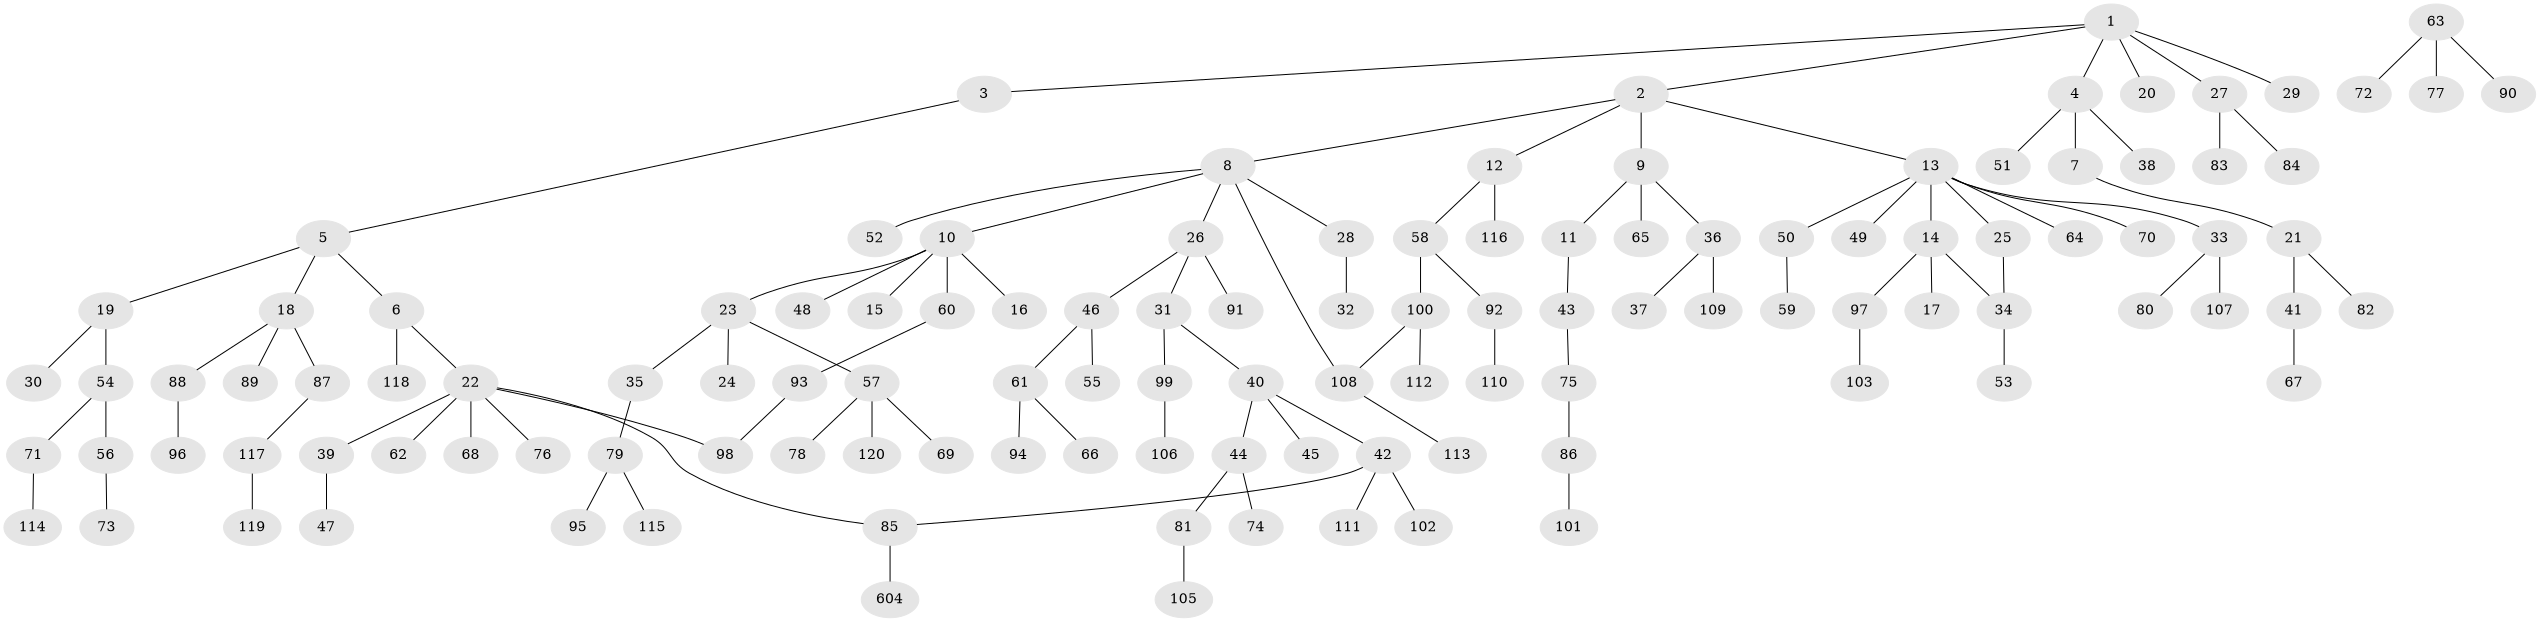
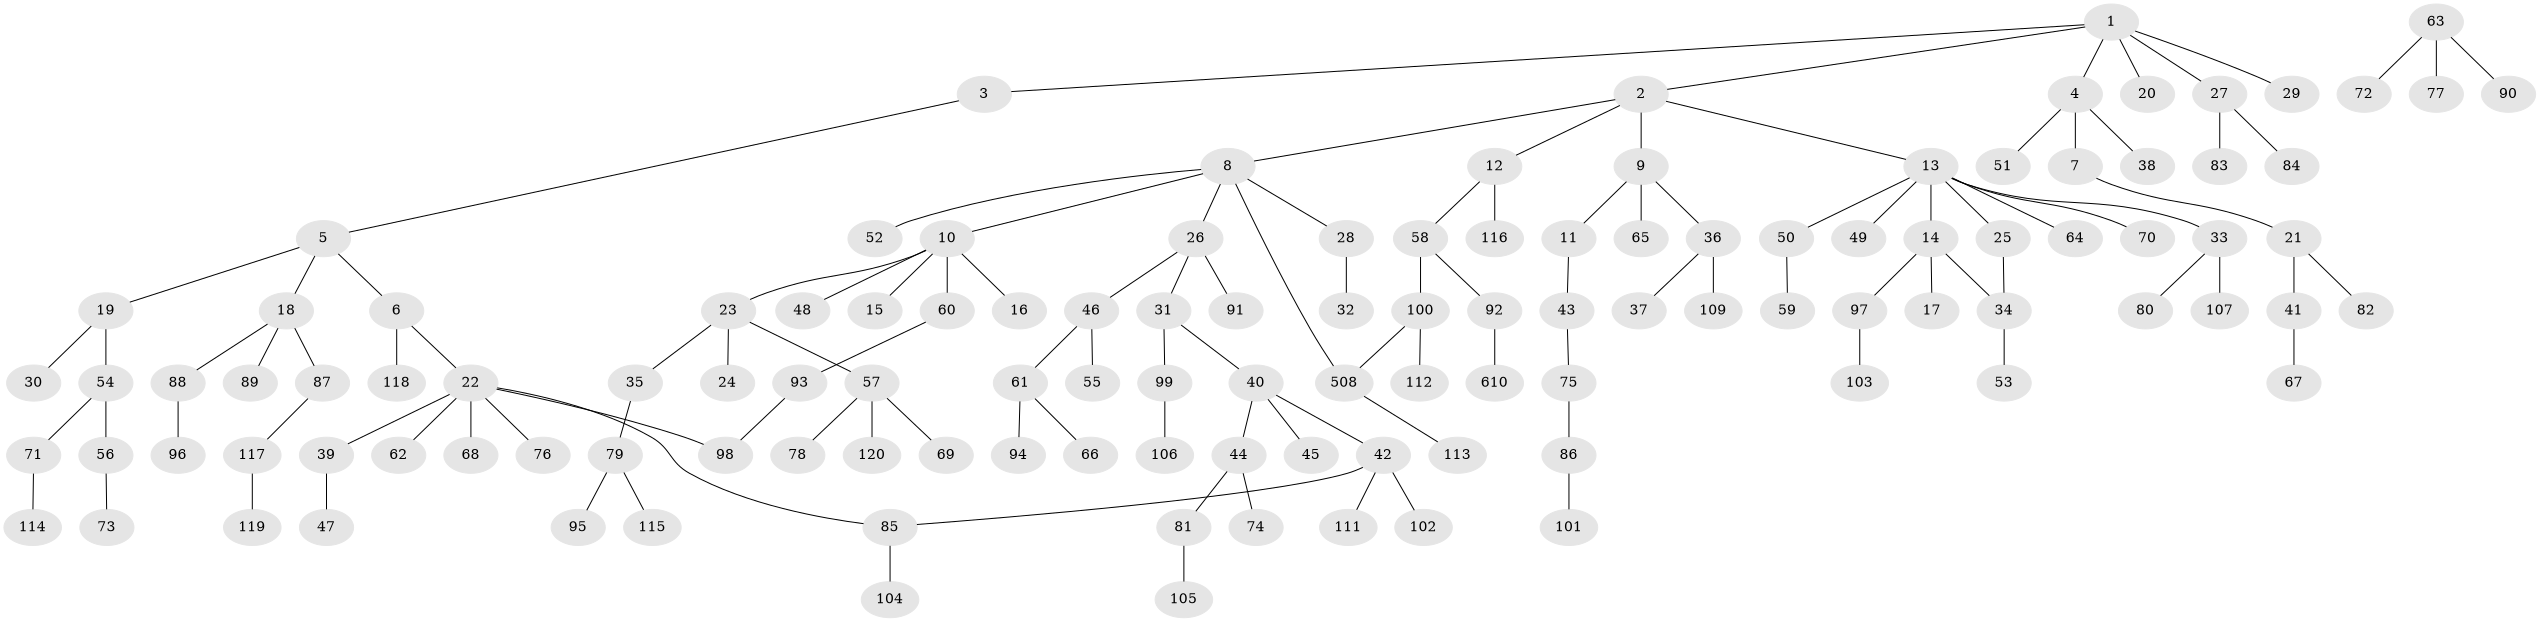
(1344, 383) -> (1344, 383)
(1495, 383) -> (1495, 383)
(890, 600) -> (890, 600)
